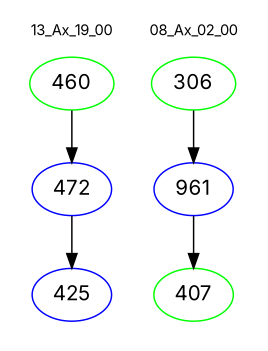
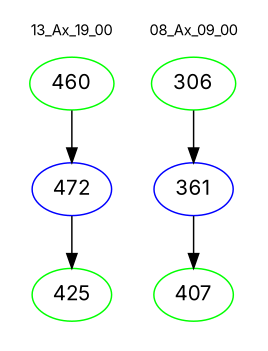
(194, 32) -> (194, 32)
(194, 189) -> (194, 189)
(72, 295) -> (72, 295)
